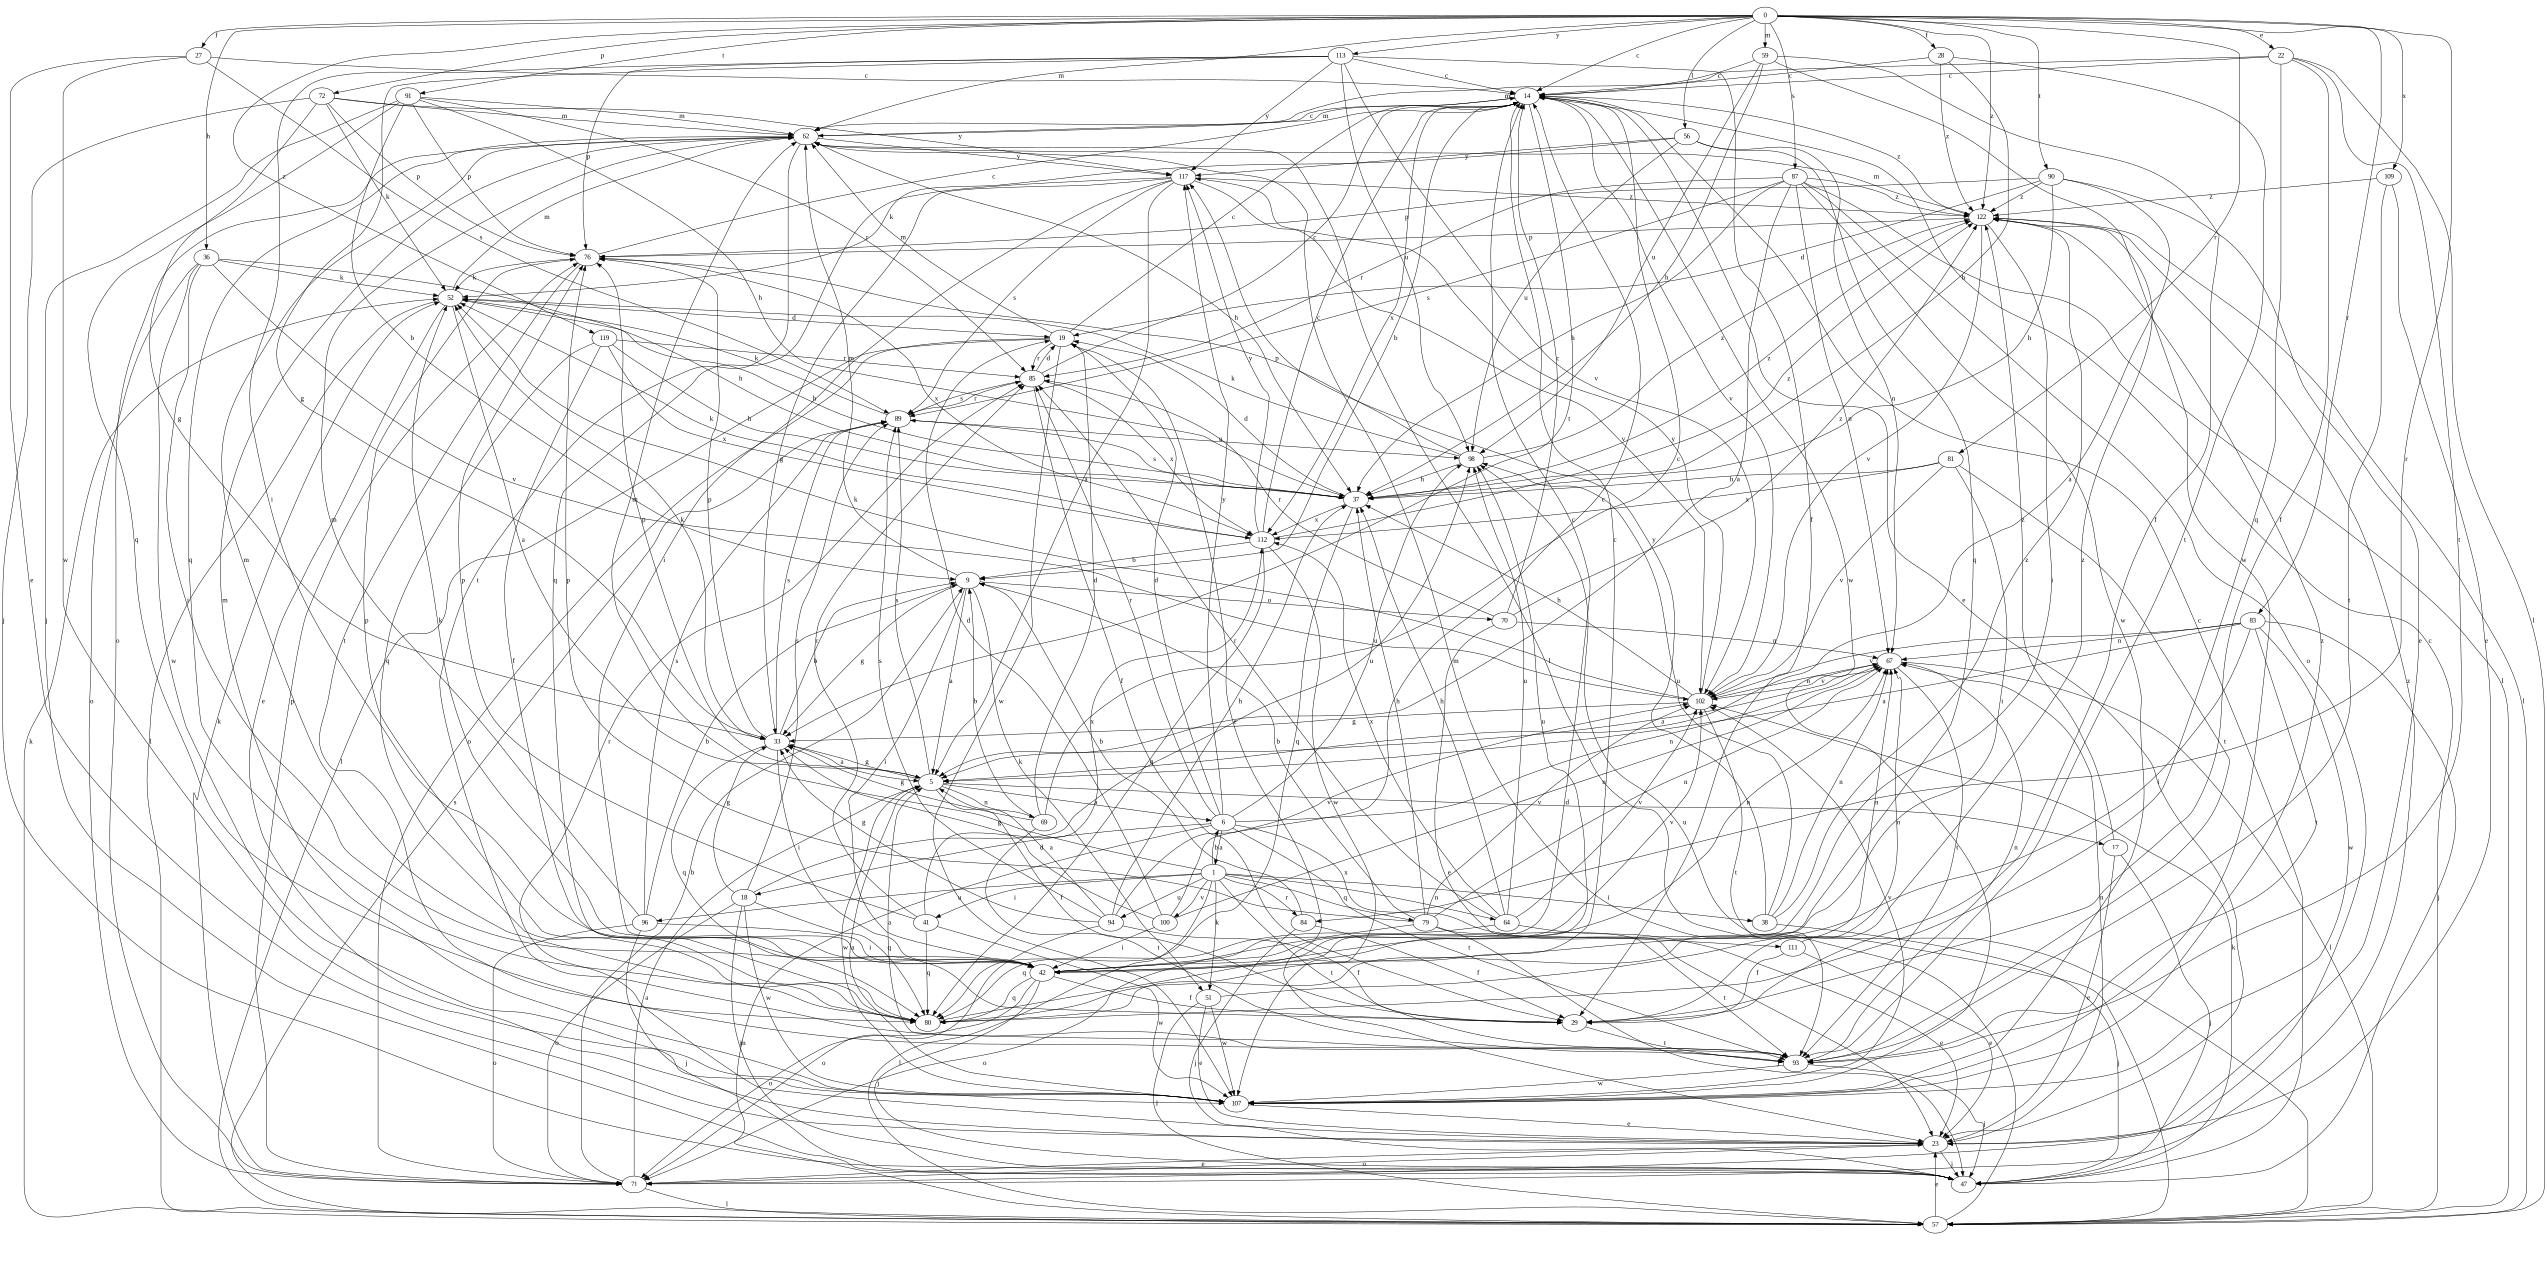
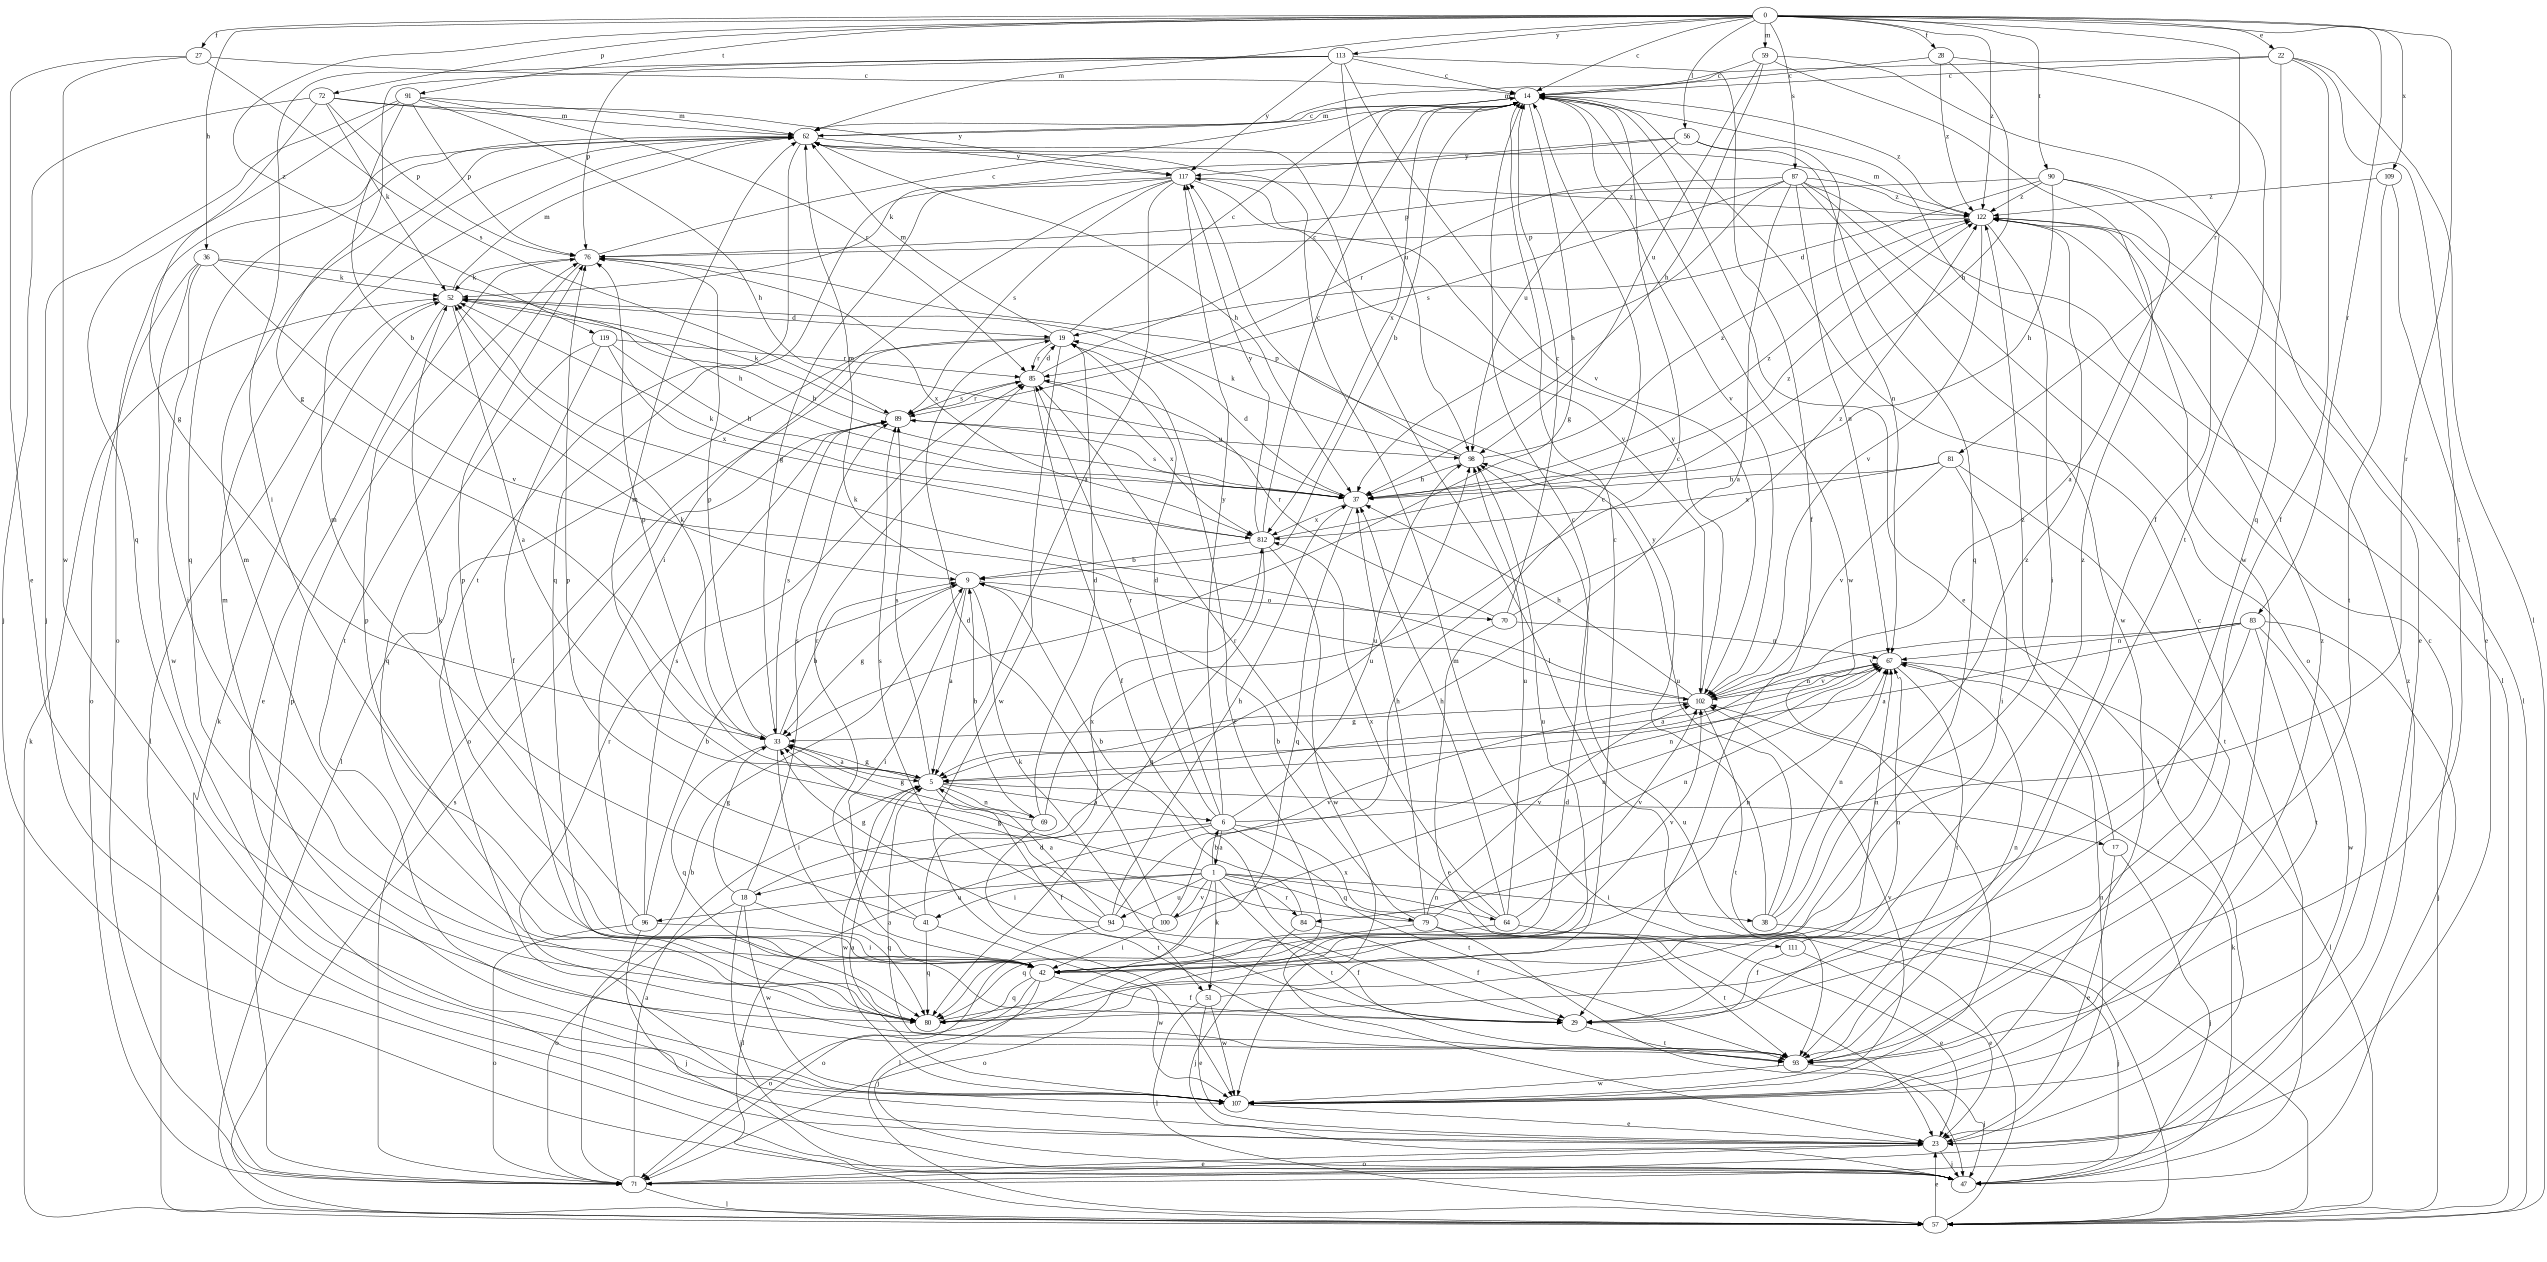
(1569, 419) -> (1569, 419)
(1262, 540) -> (1262, 540)
(743, 1043) -> (743, 1043)
